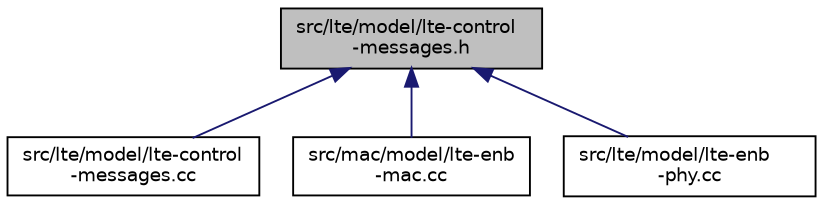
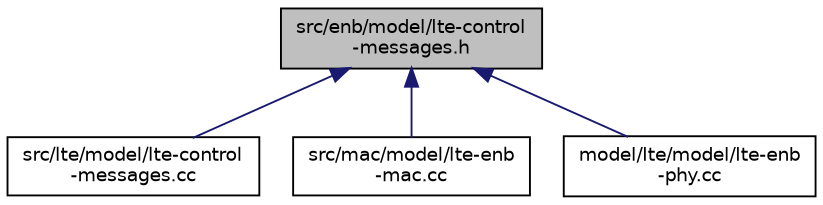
(412, 39) -> (412, 39)
(690, 166) -> (690, 166)
